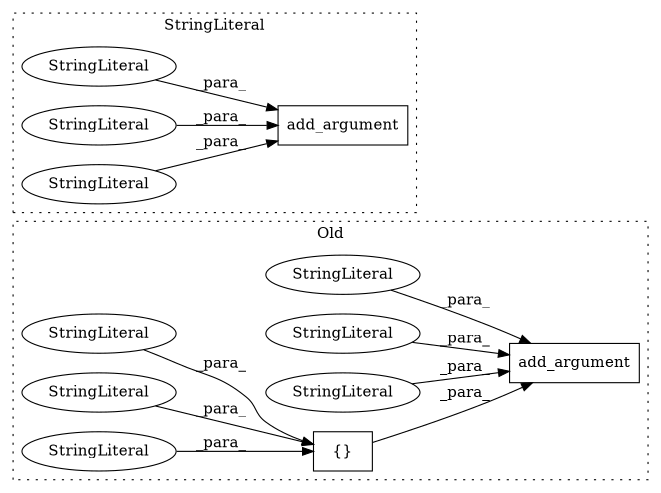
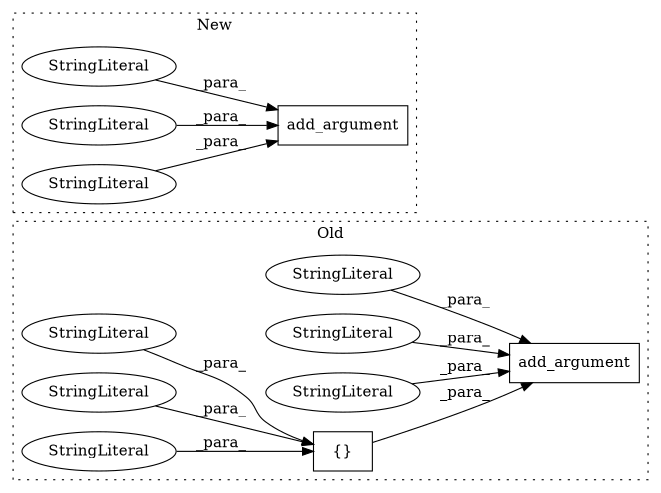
(215, 26) -> (215, 26)
